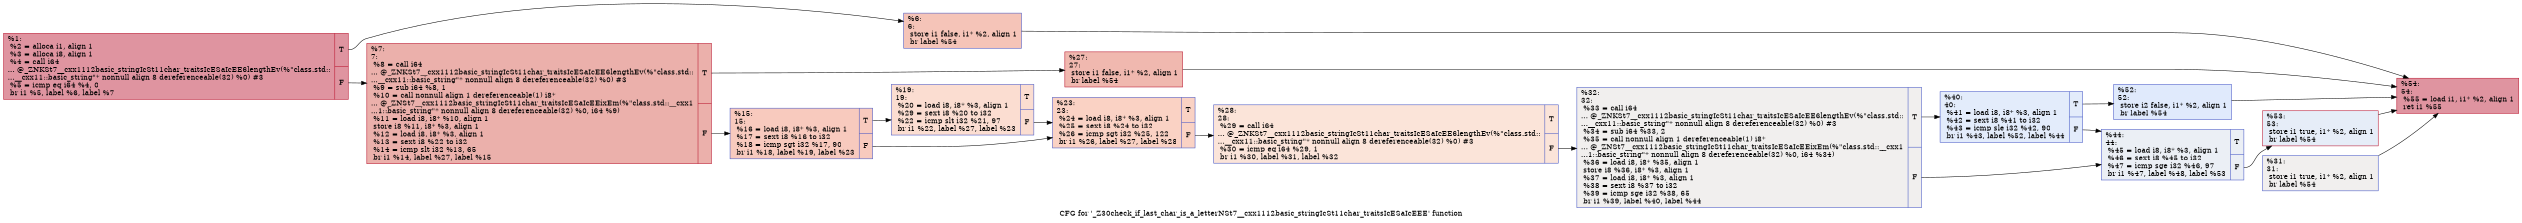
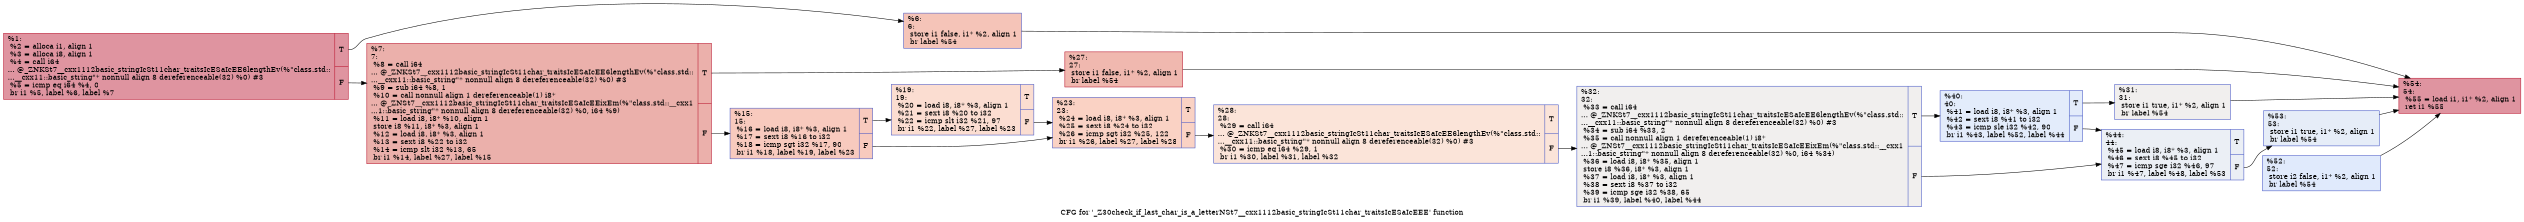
(2095, 104) -> (2096, 103)
(944, 113) -> (944, 113)
(2320, 128) -> (2321, 128)
